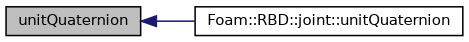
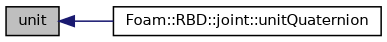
(73, 21) -> (33, 21)
